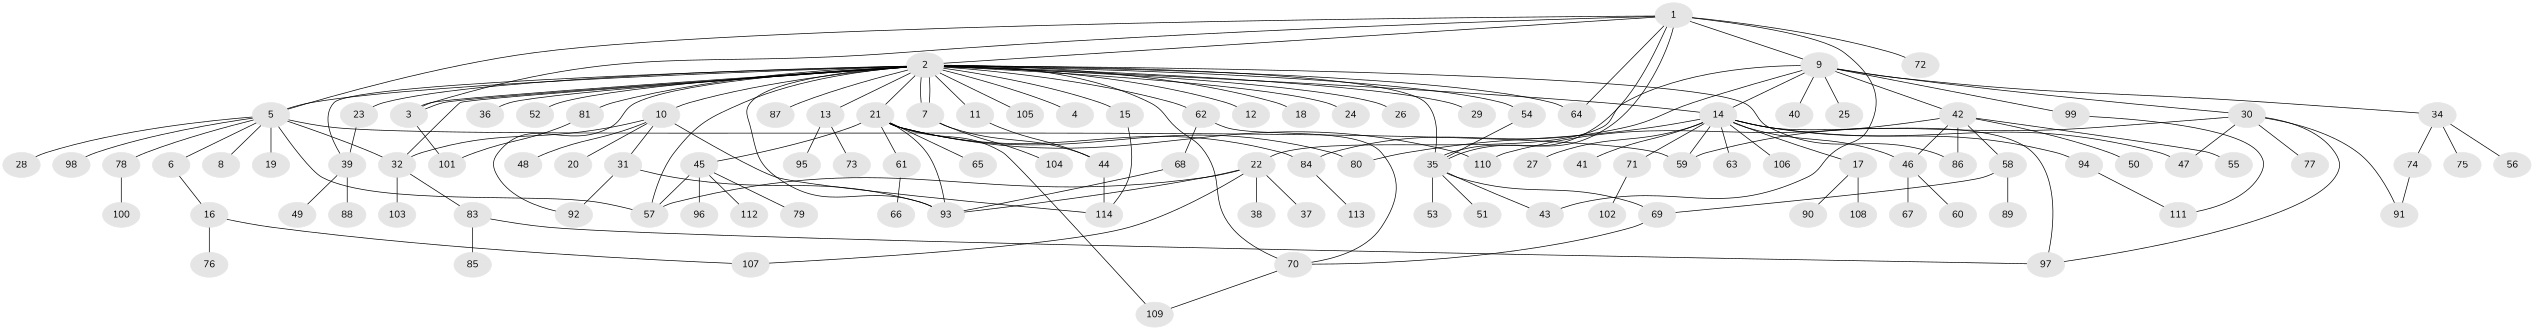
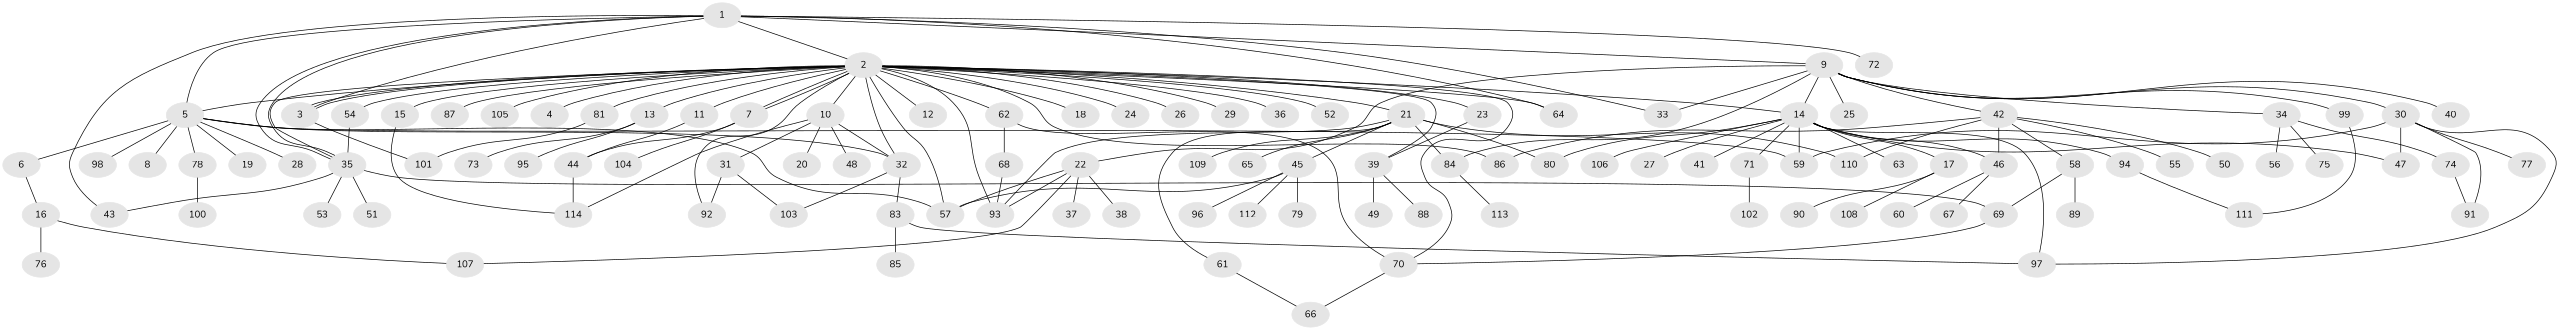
none -> (1663, 115)
(787, 185) -> (757, 190)
(1224, 290) -> (1355, 290)
